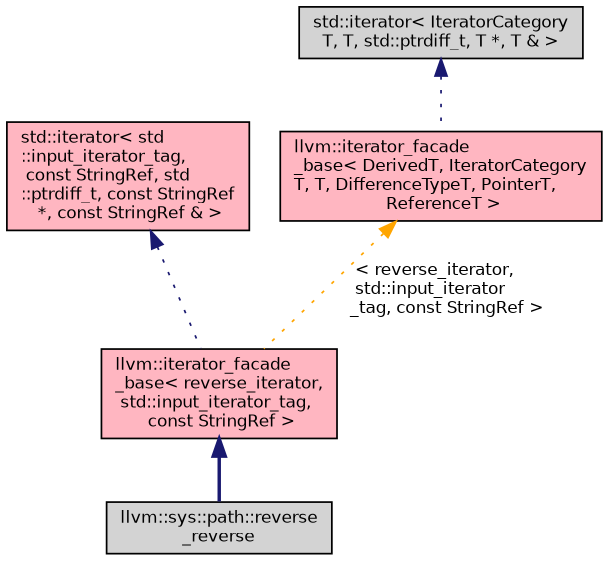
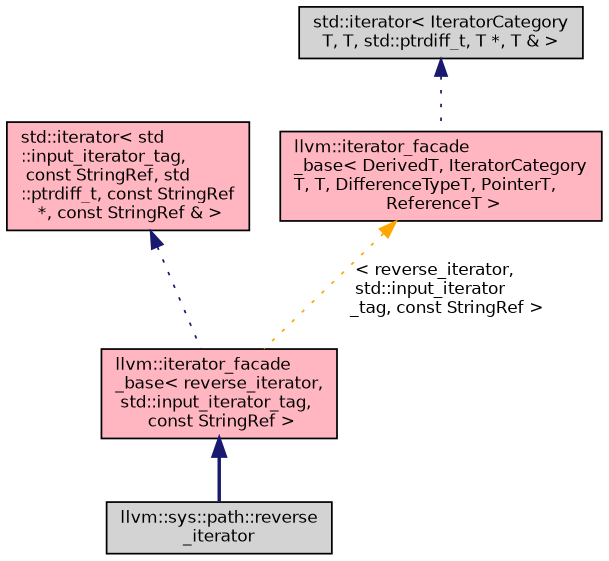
(219, 528) -> (219, 528)
